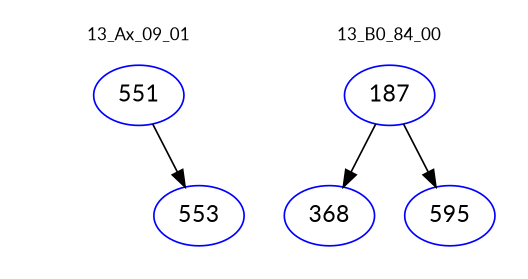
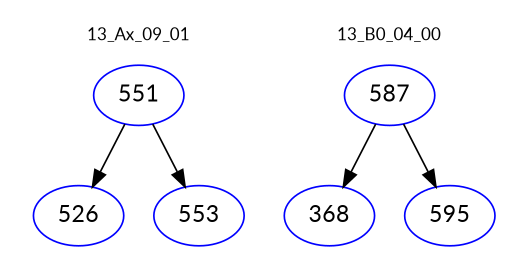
(390, 36) -> (390, 36)
(390, 95) -> (390, 95)
none -> (79, 216)
